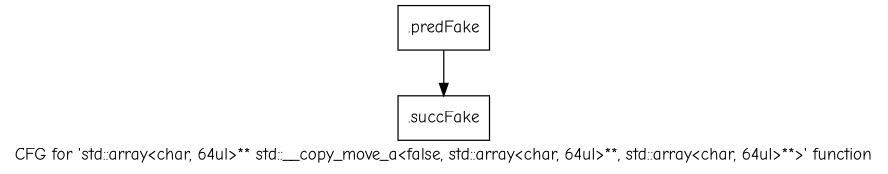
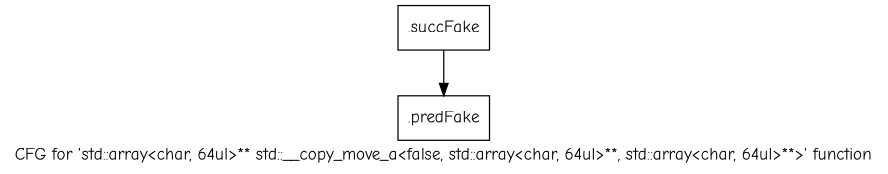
(444, 67) -> (444, 67)
